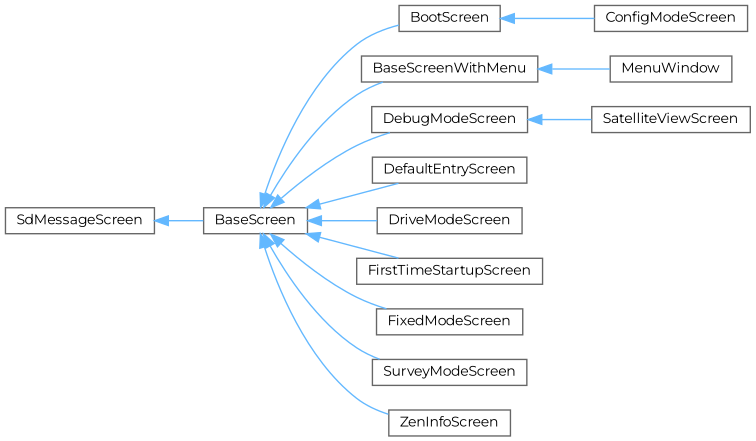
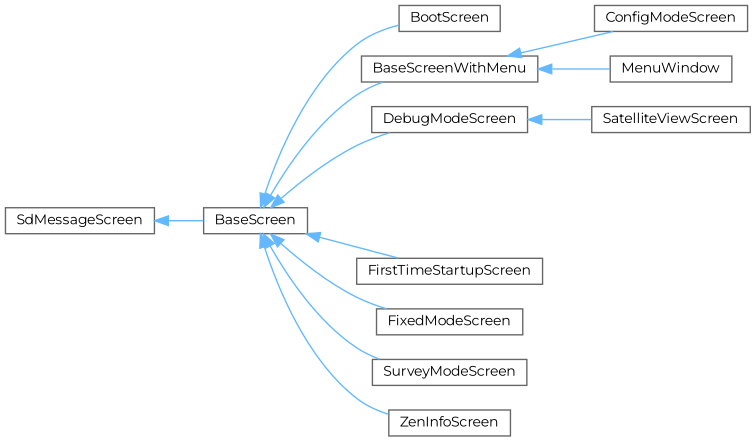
(554, 18) -> (567, 42)
(450, 170) -> none
(450, 221) -> none
